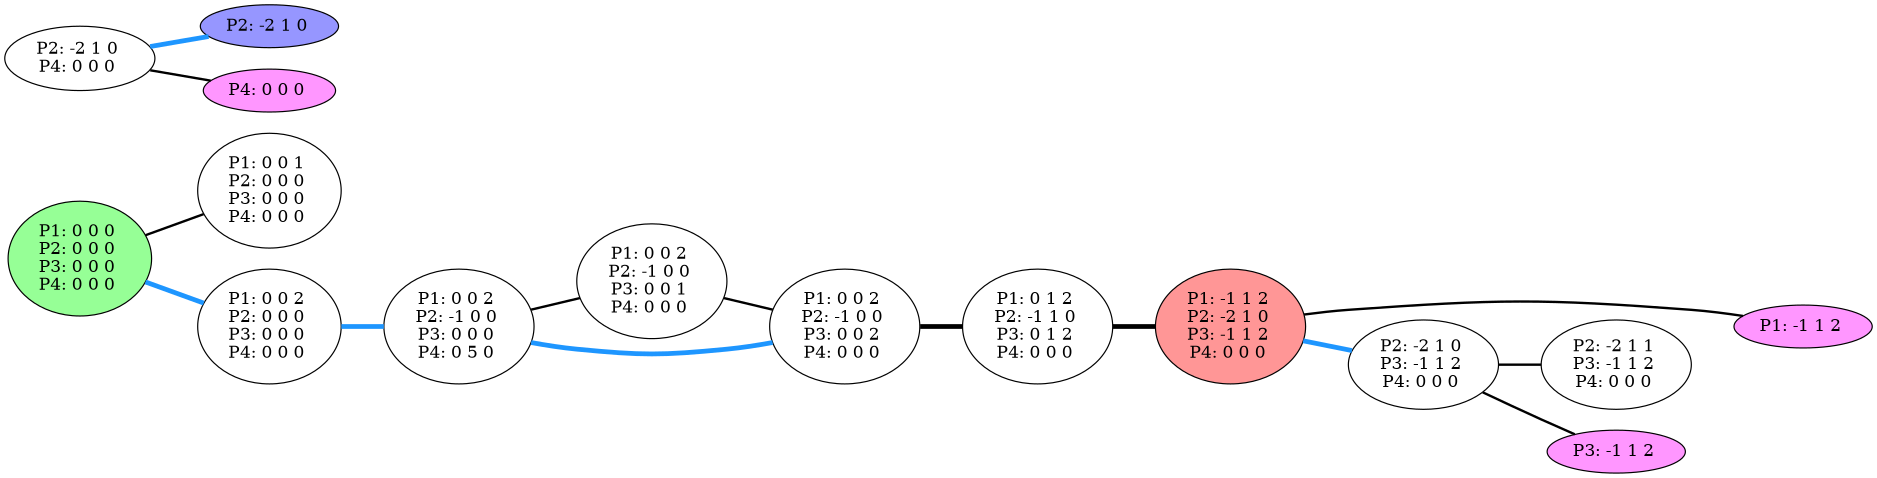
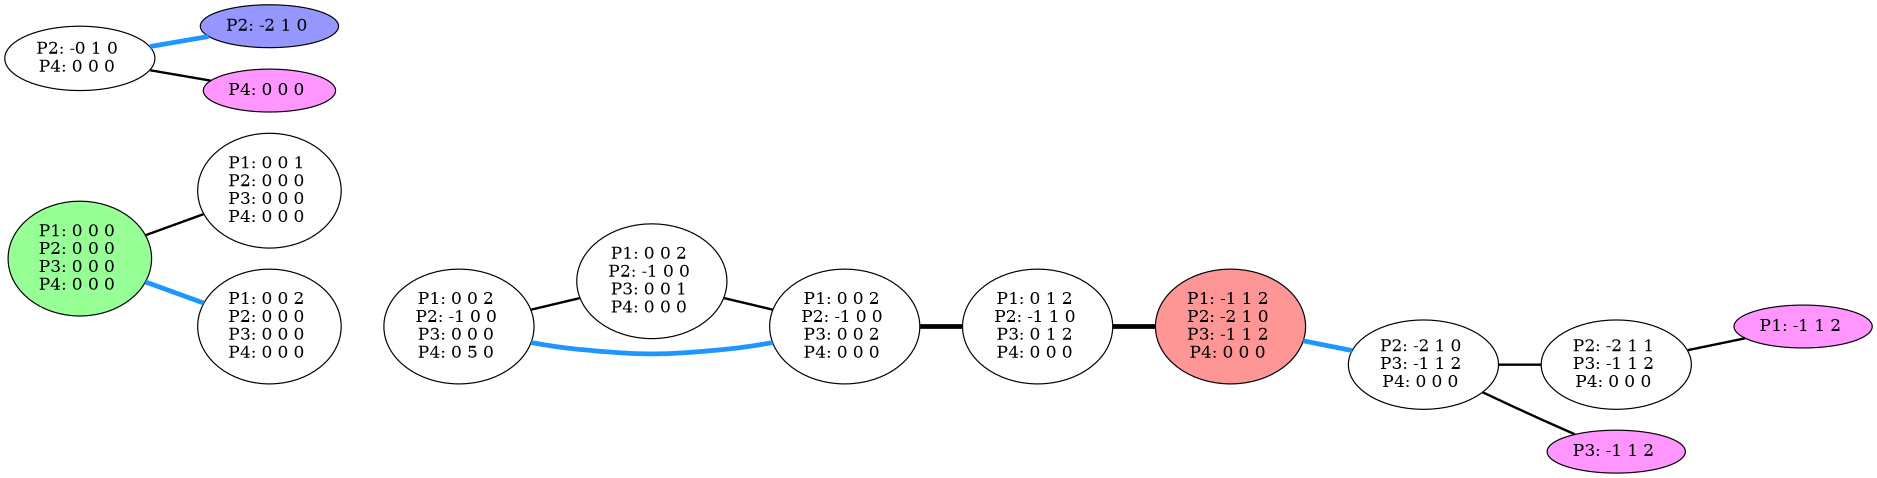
(80, 58) -> (80, 58)
(1524, 302) -> (1716, 344)
(363, 327) -> none
